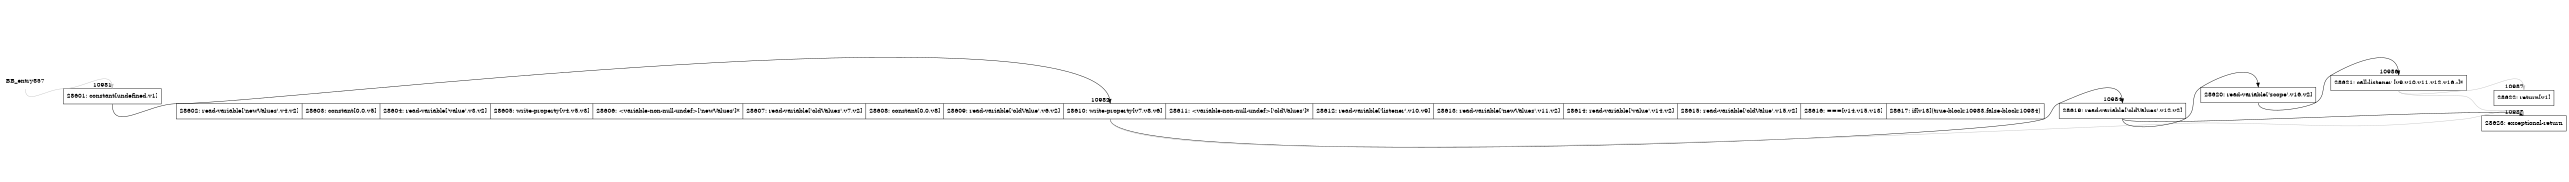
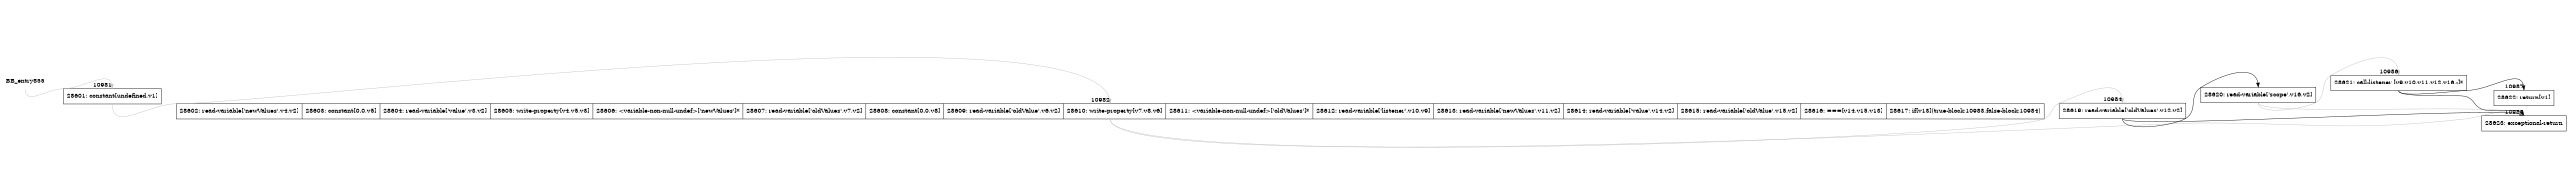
(610, 70) -> (610, 70)
(25, 81) -> (25, 81)
(2325, 81) -> (2325, 81)
(2463, 91) -> (2463, 91)
(2462, 96) -> (2462, 96)
none -> (2389, 109)
(1623, 144) -> (1623, 144)
